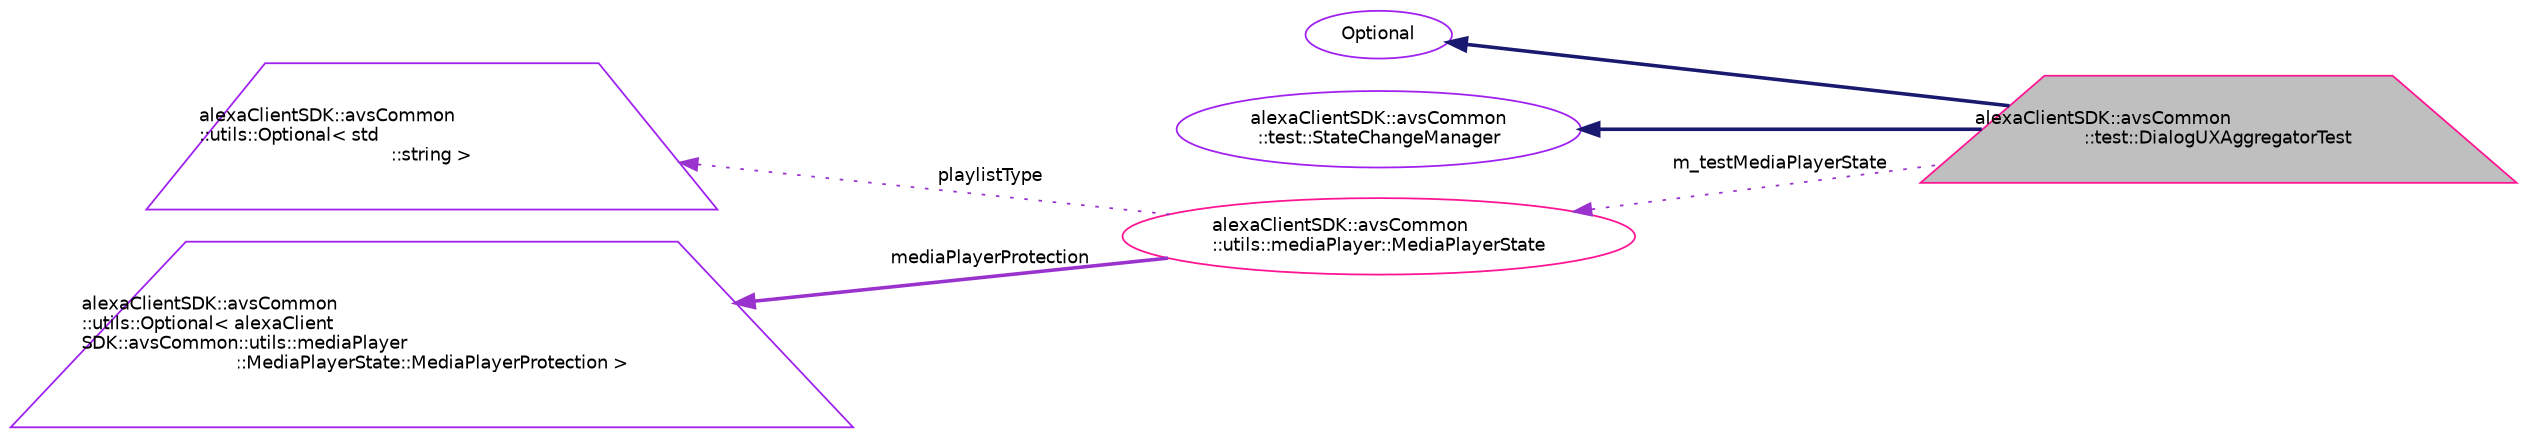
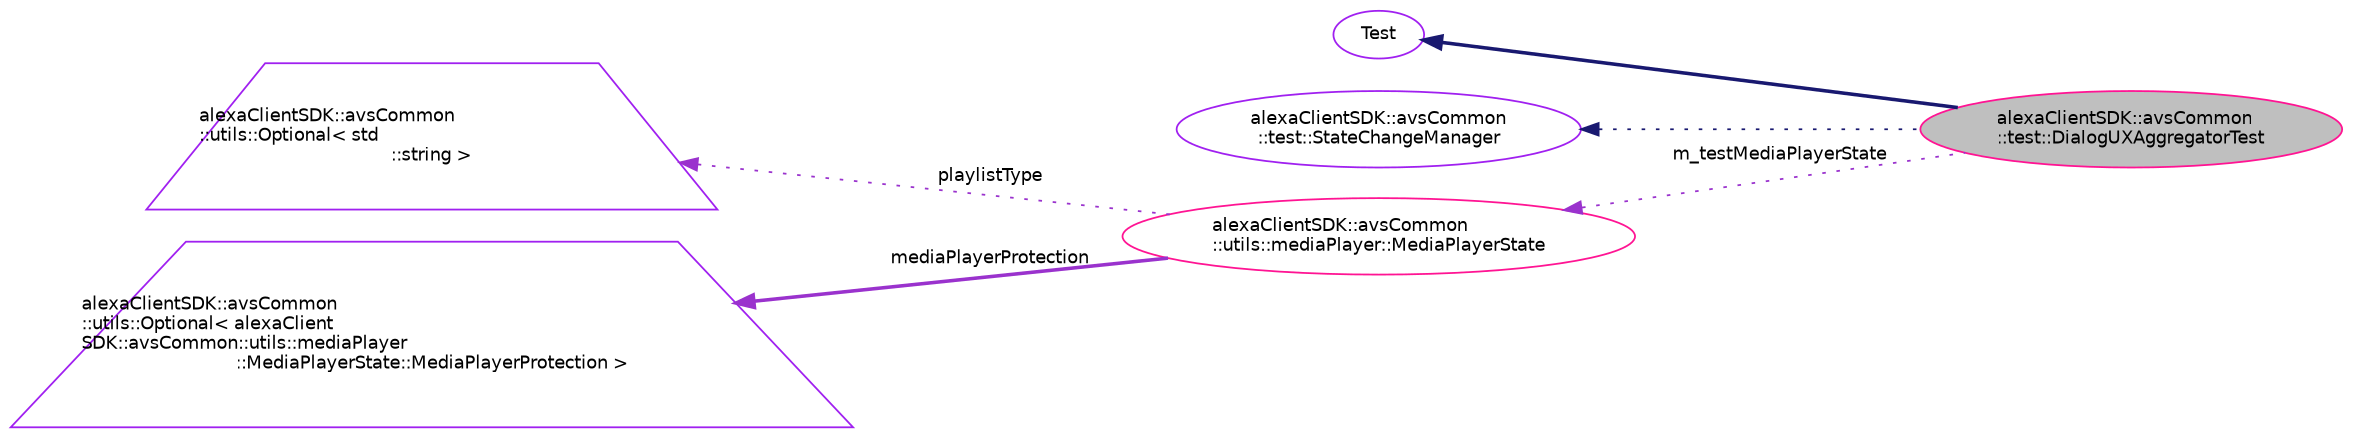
(1379, 35) -> (1379, 35)
(1790, 129) -> (1759, 129)
(2219, 129) -> (2131, 129)
